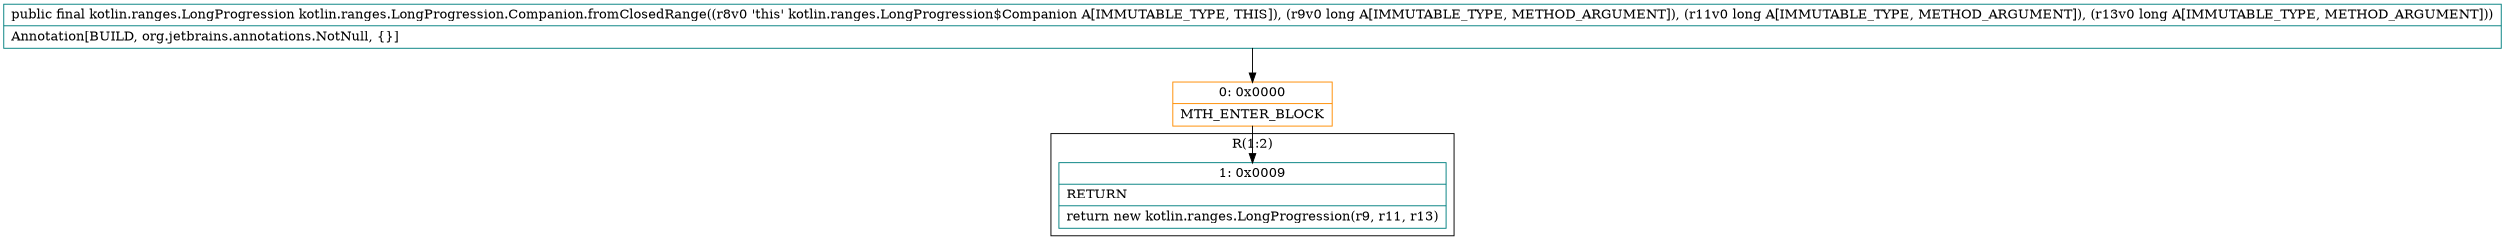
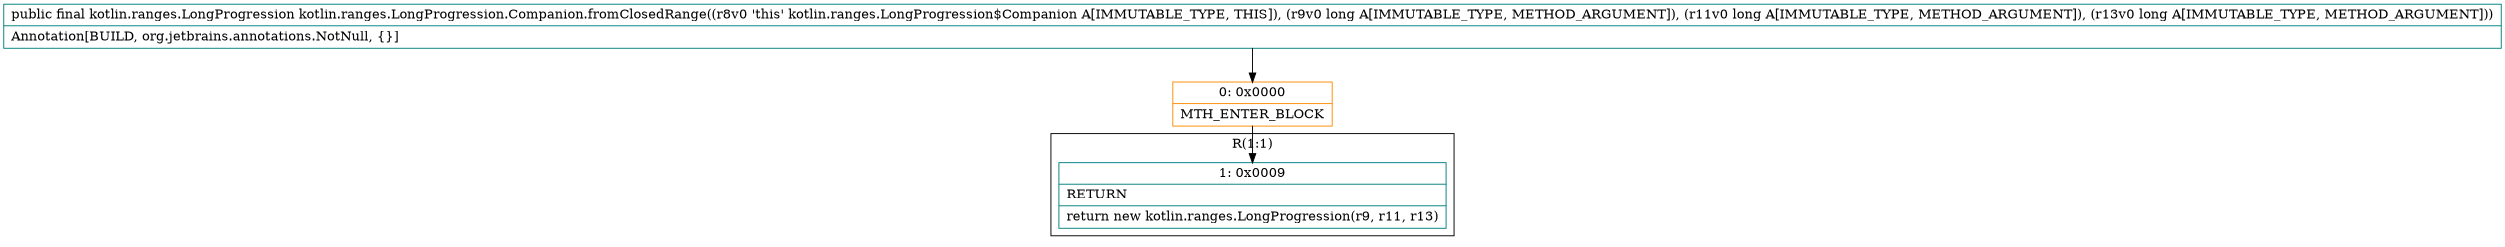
(1252, 144) -> (1252, 144)
